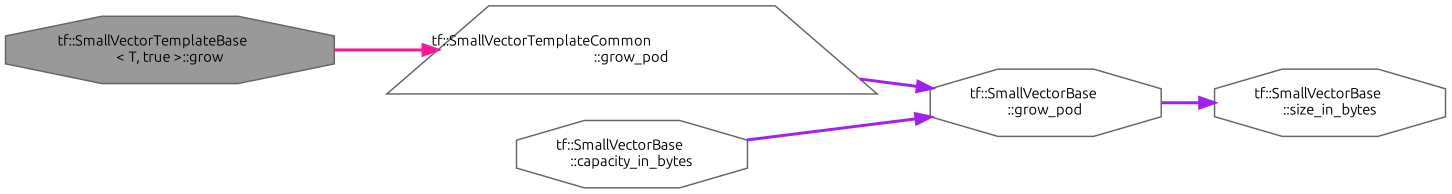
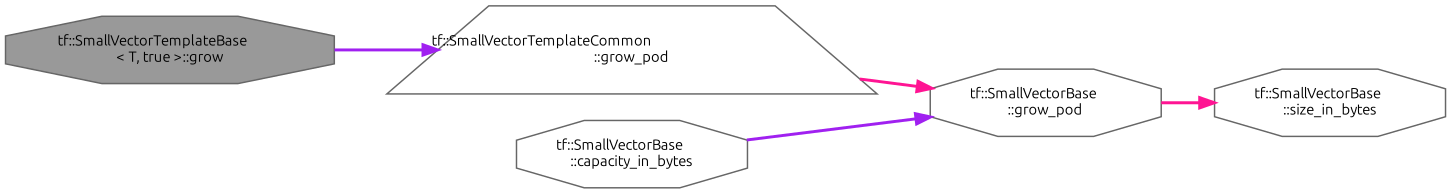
(379, 50) -> (379, 50)
(888, 83) -> (888, 83)
(1180, 103) -> (1180, 103)
